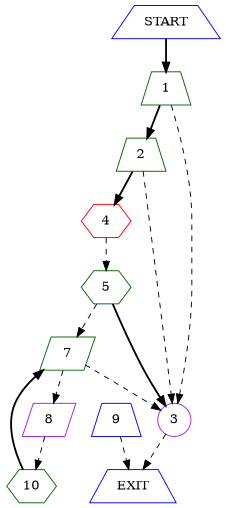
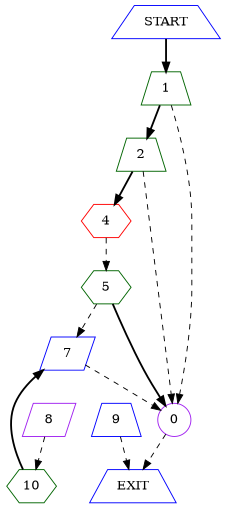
(68, 354) -> (68, 354)
(60, 382) -> none
(174, 420) -> (174, 420)
